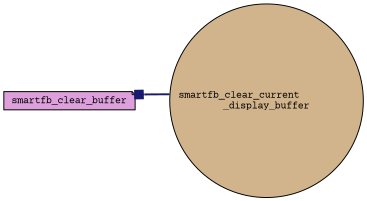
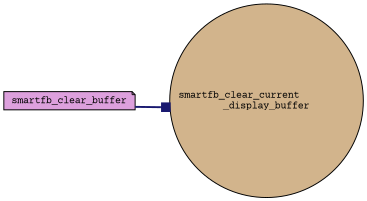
(157, 94) -> (148, 107)
